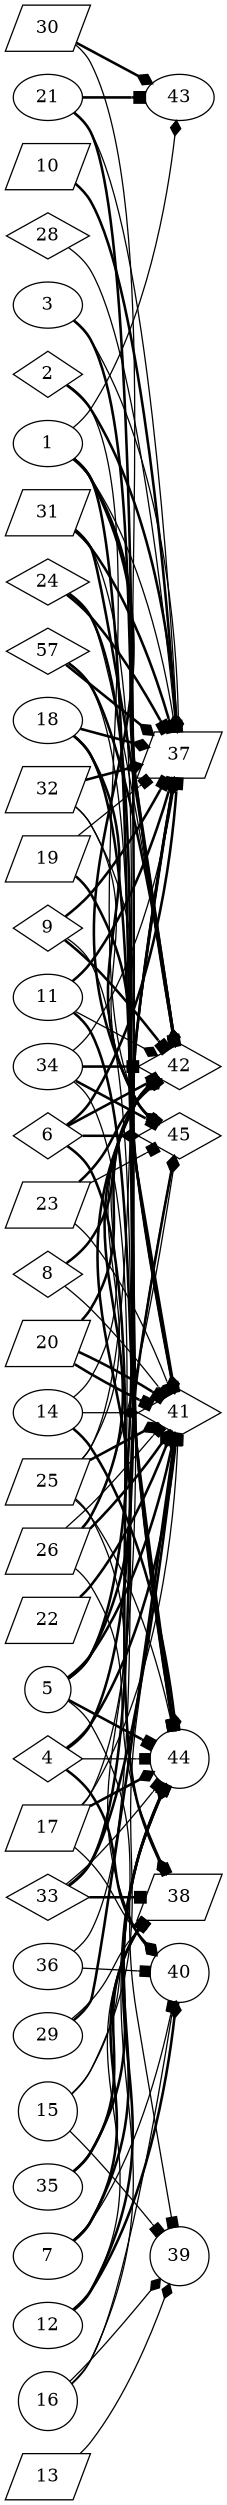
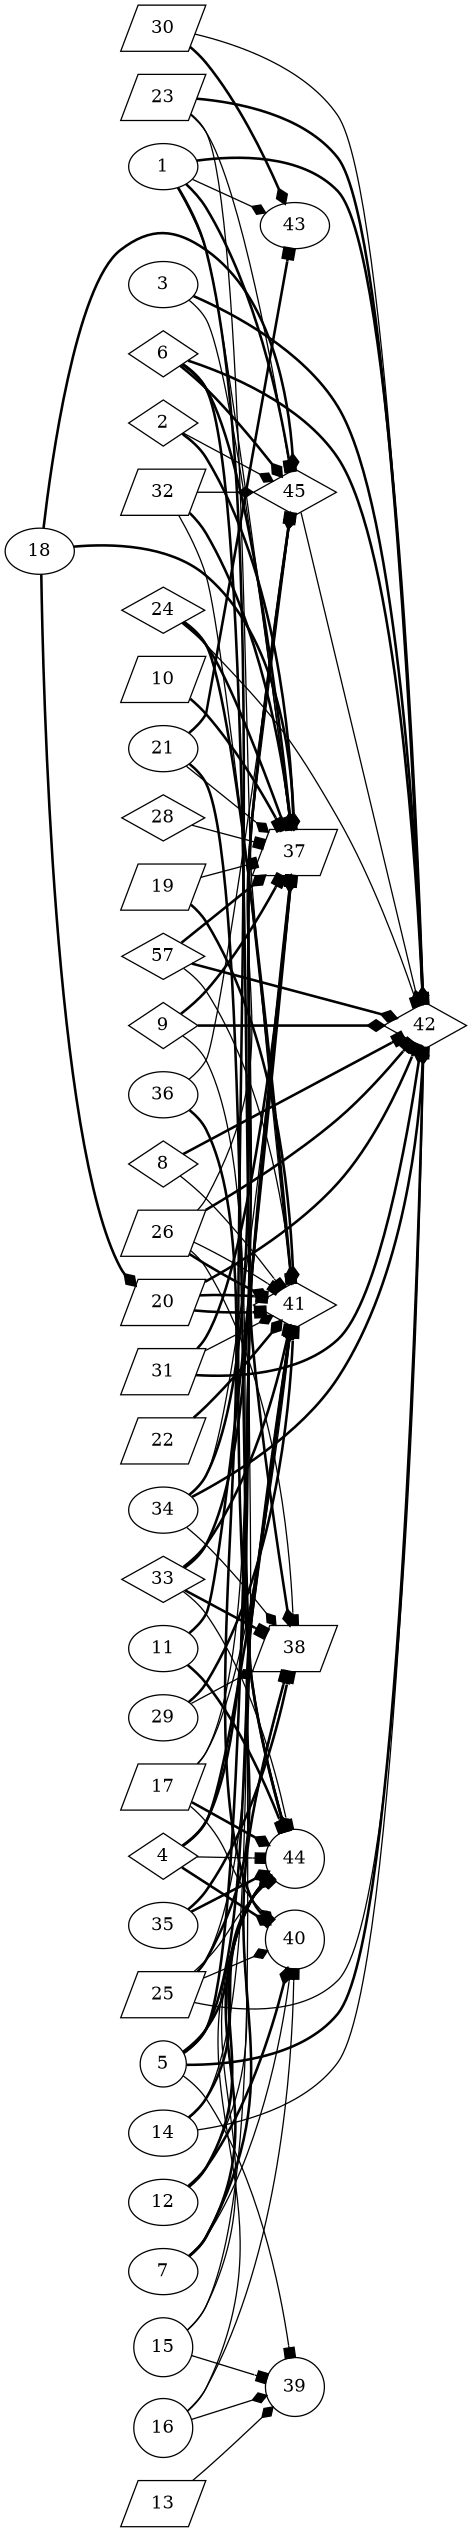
(114, 988) -> (287, 1026)
(110, 1030) -> (358, 751)
(129, 1053) -> (58, 929)
(110, 1970) -> (230, 1530)
